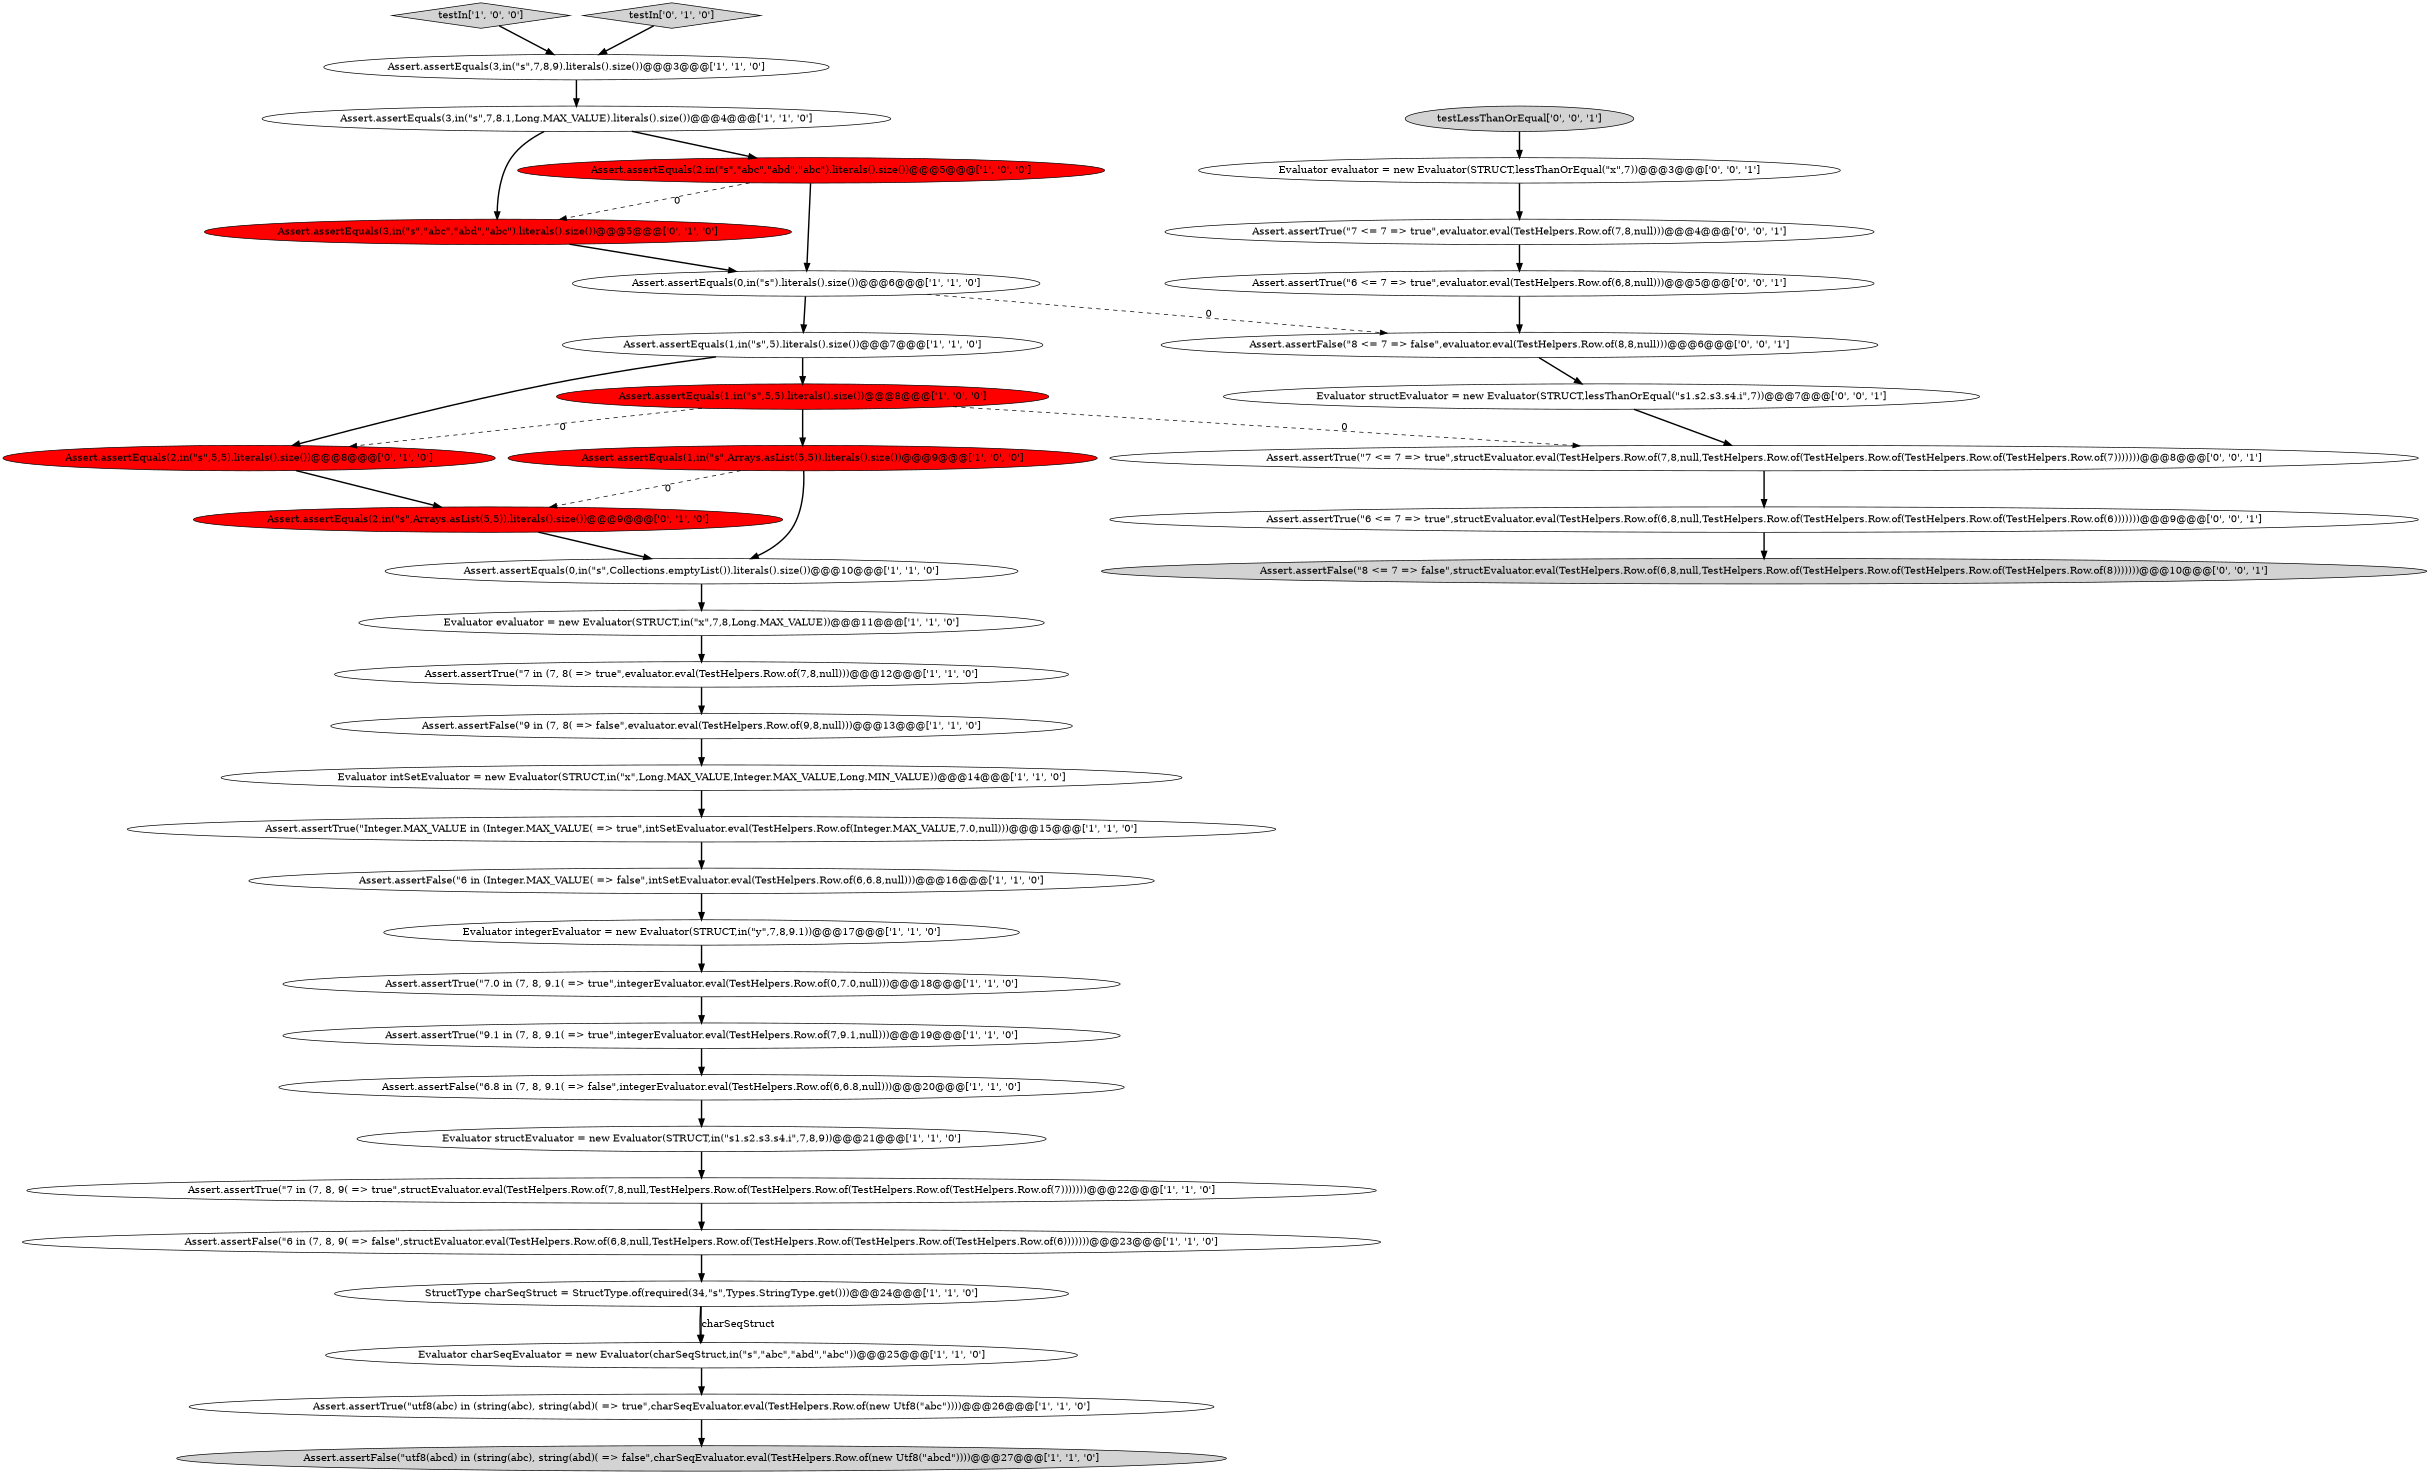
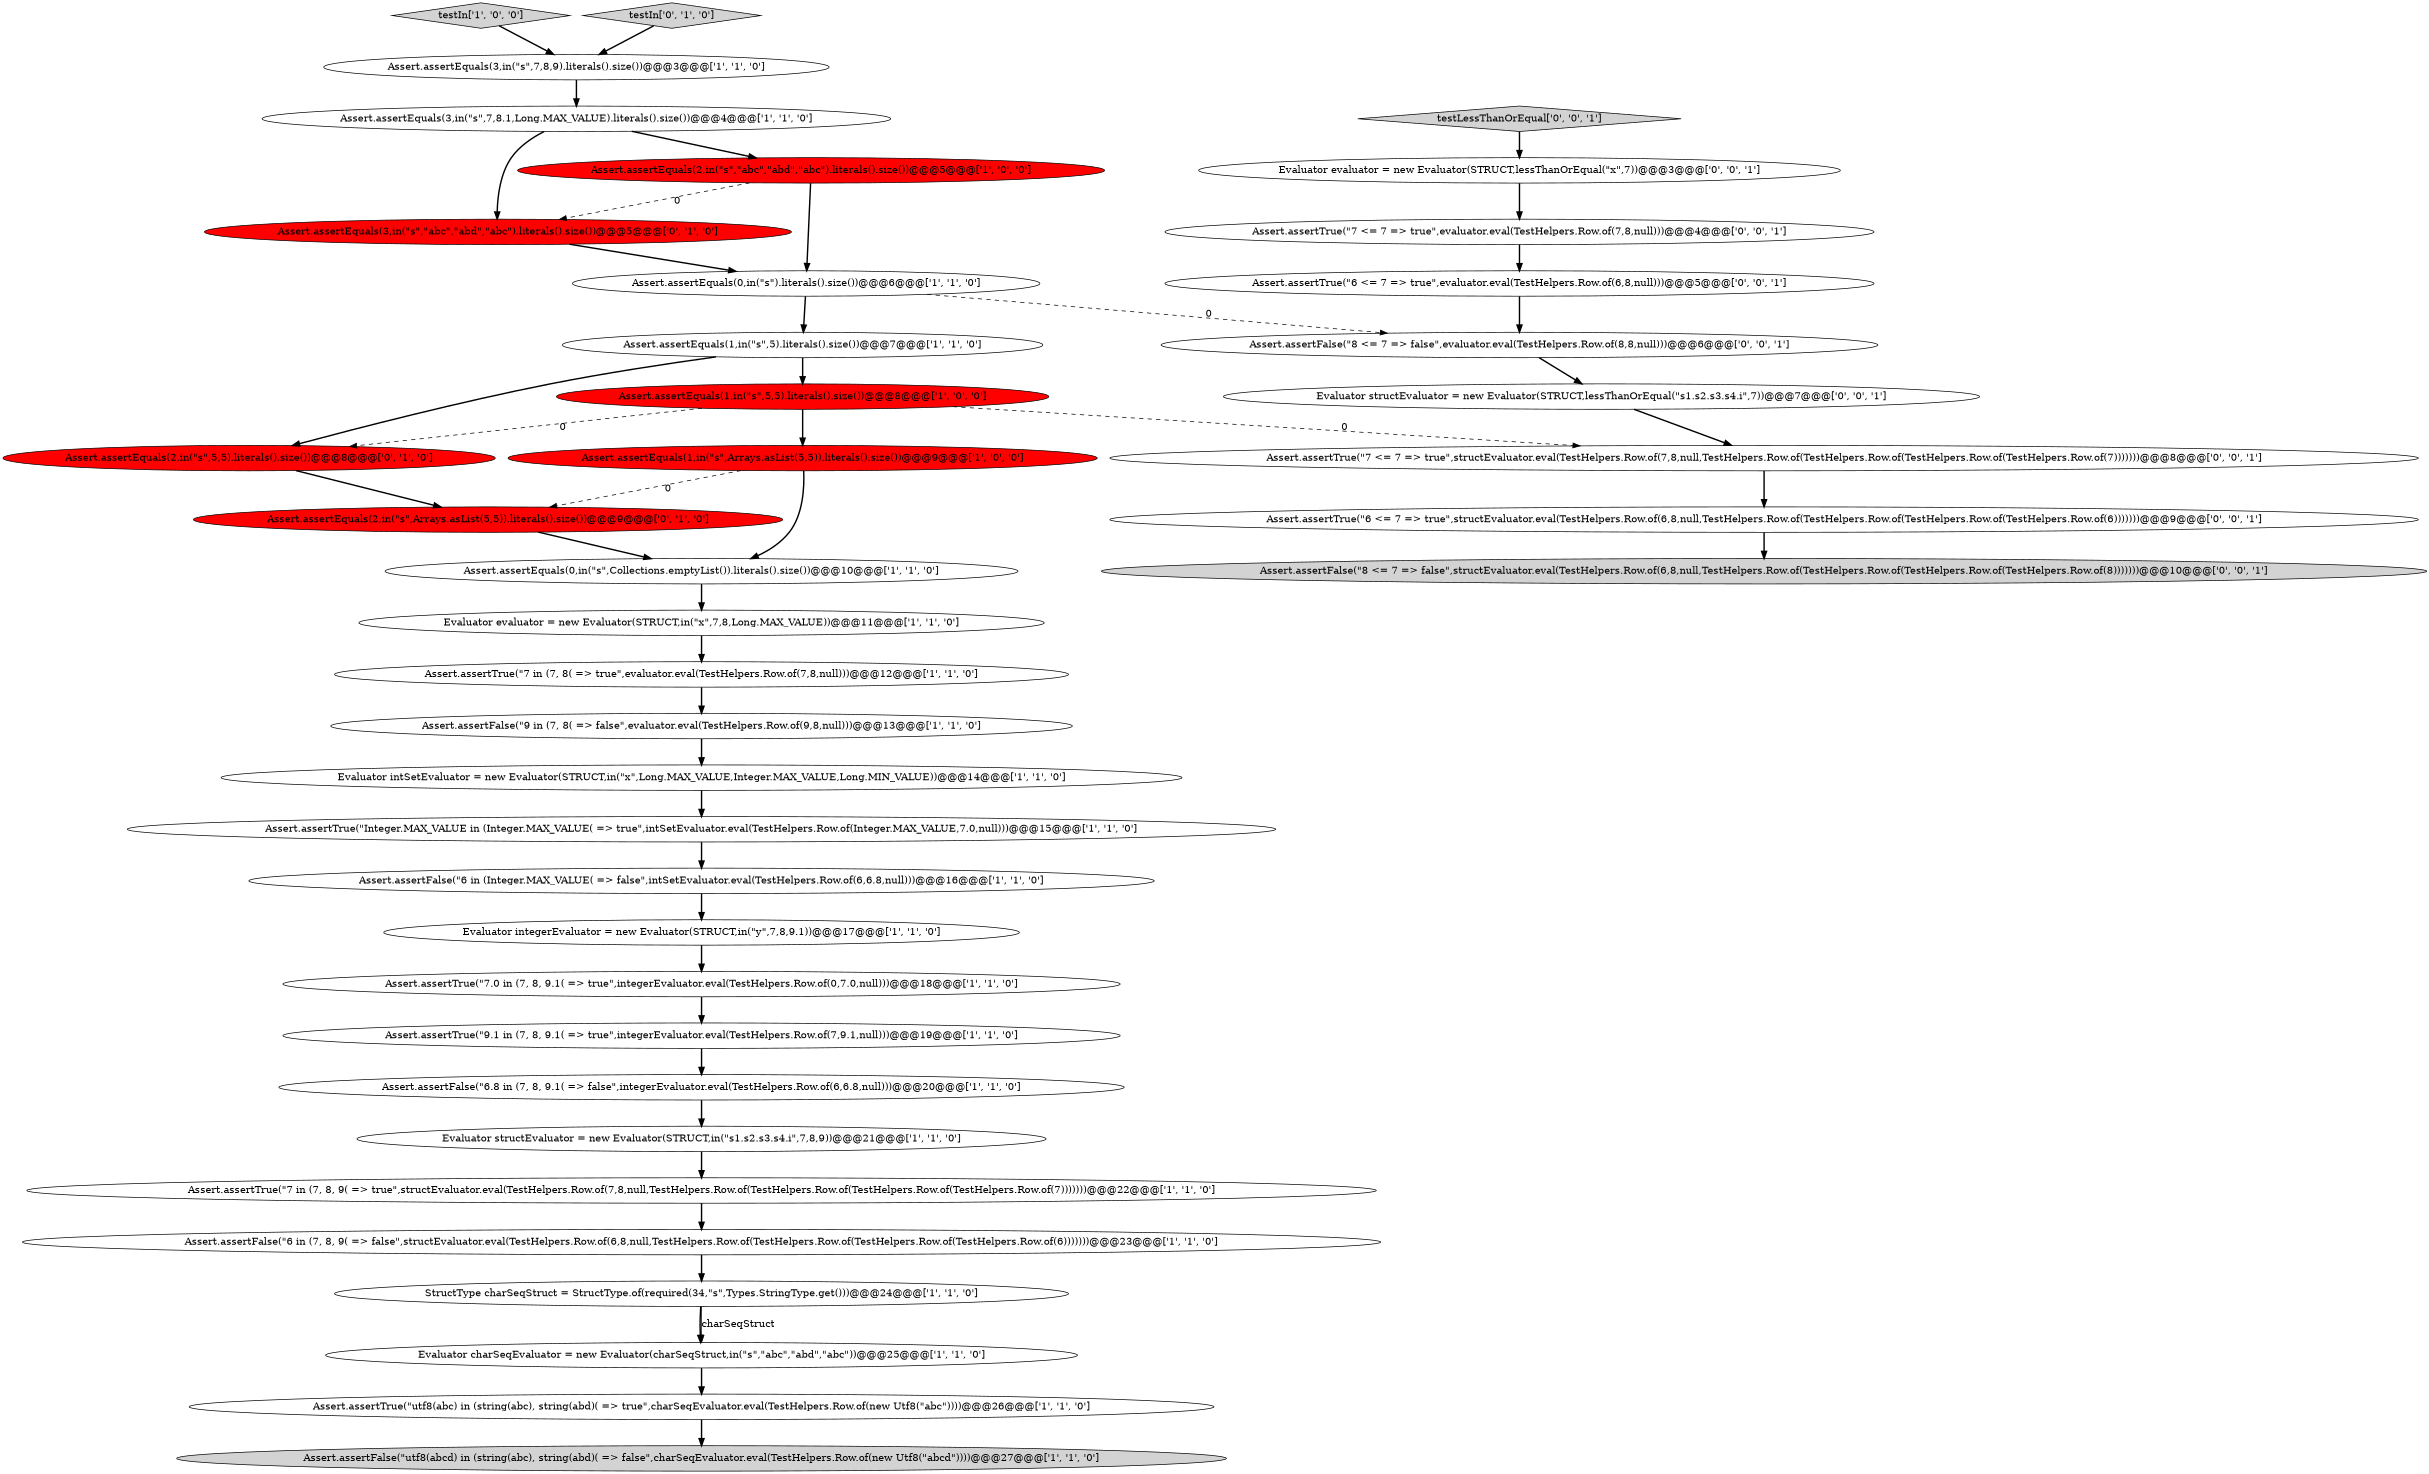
(1520, 119) -> (1520, 119)
